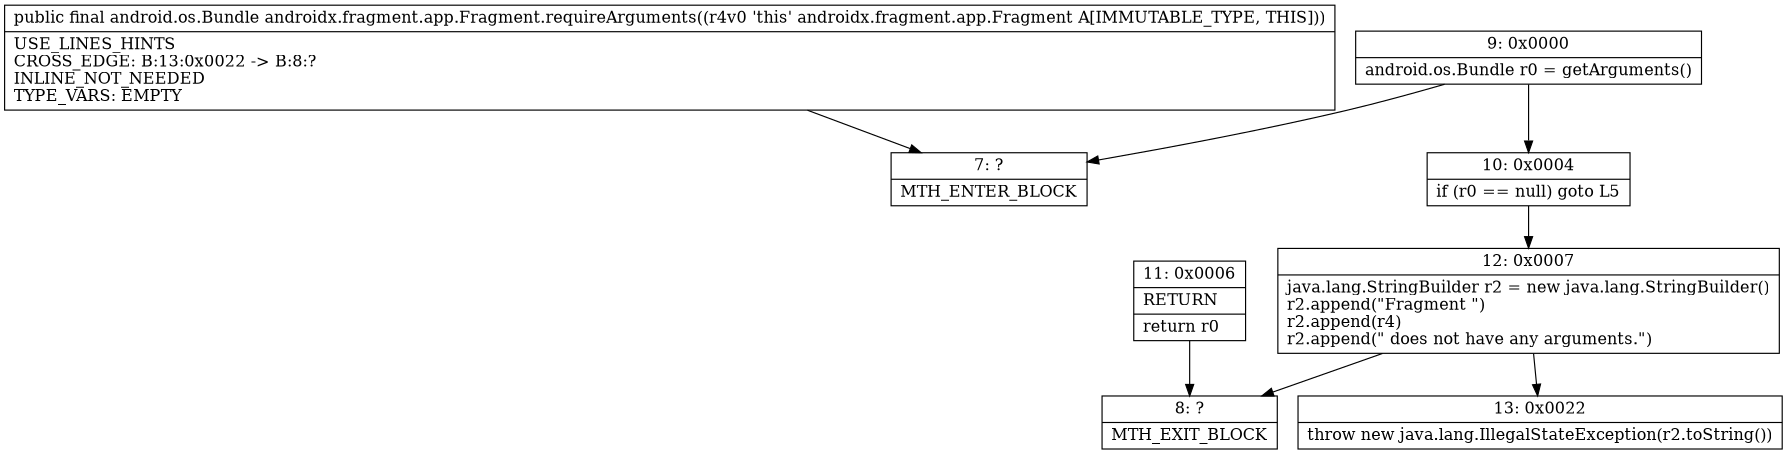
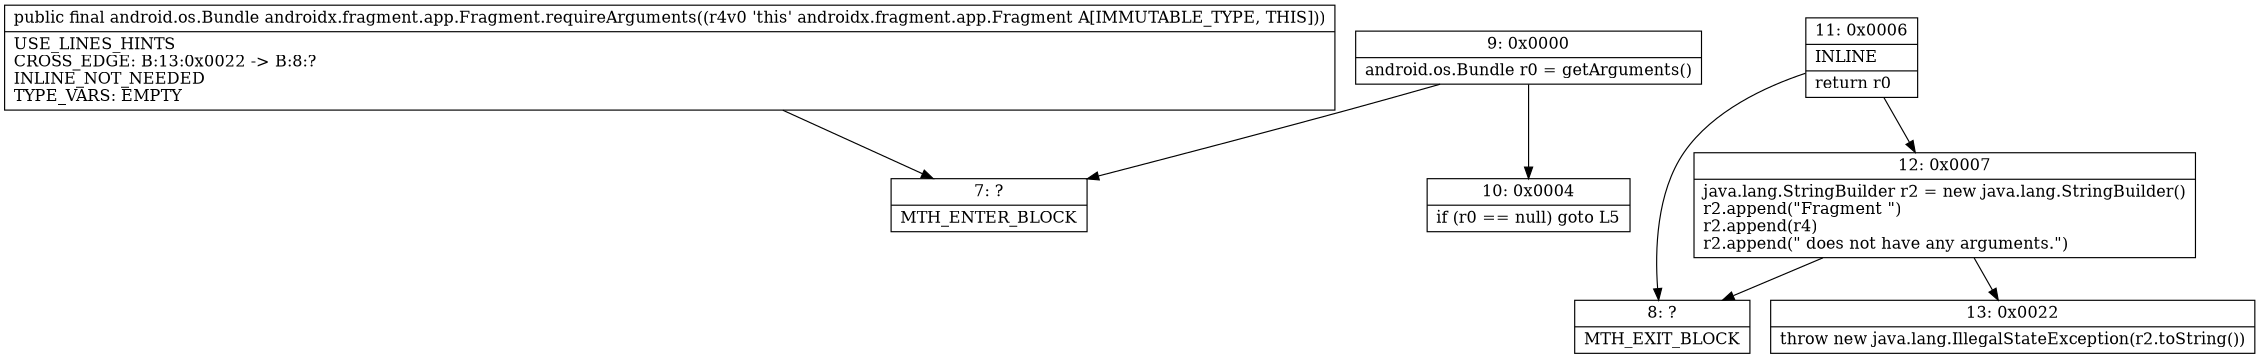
(1529, 221) -> (1897, 120)
(1180, 300) -> (1847, 57)
